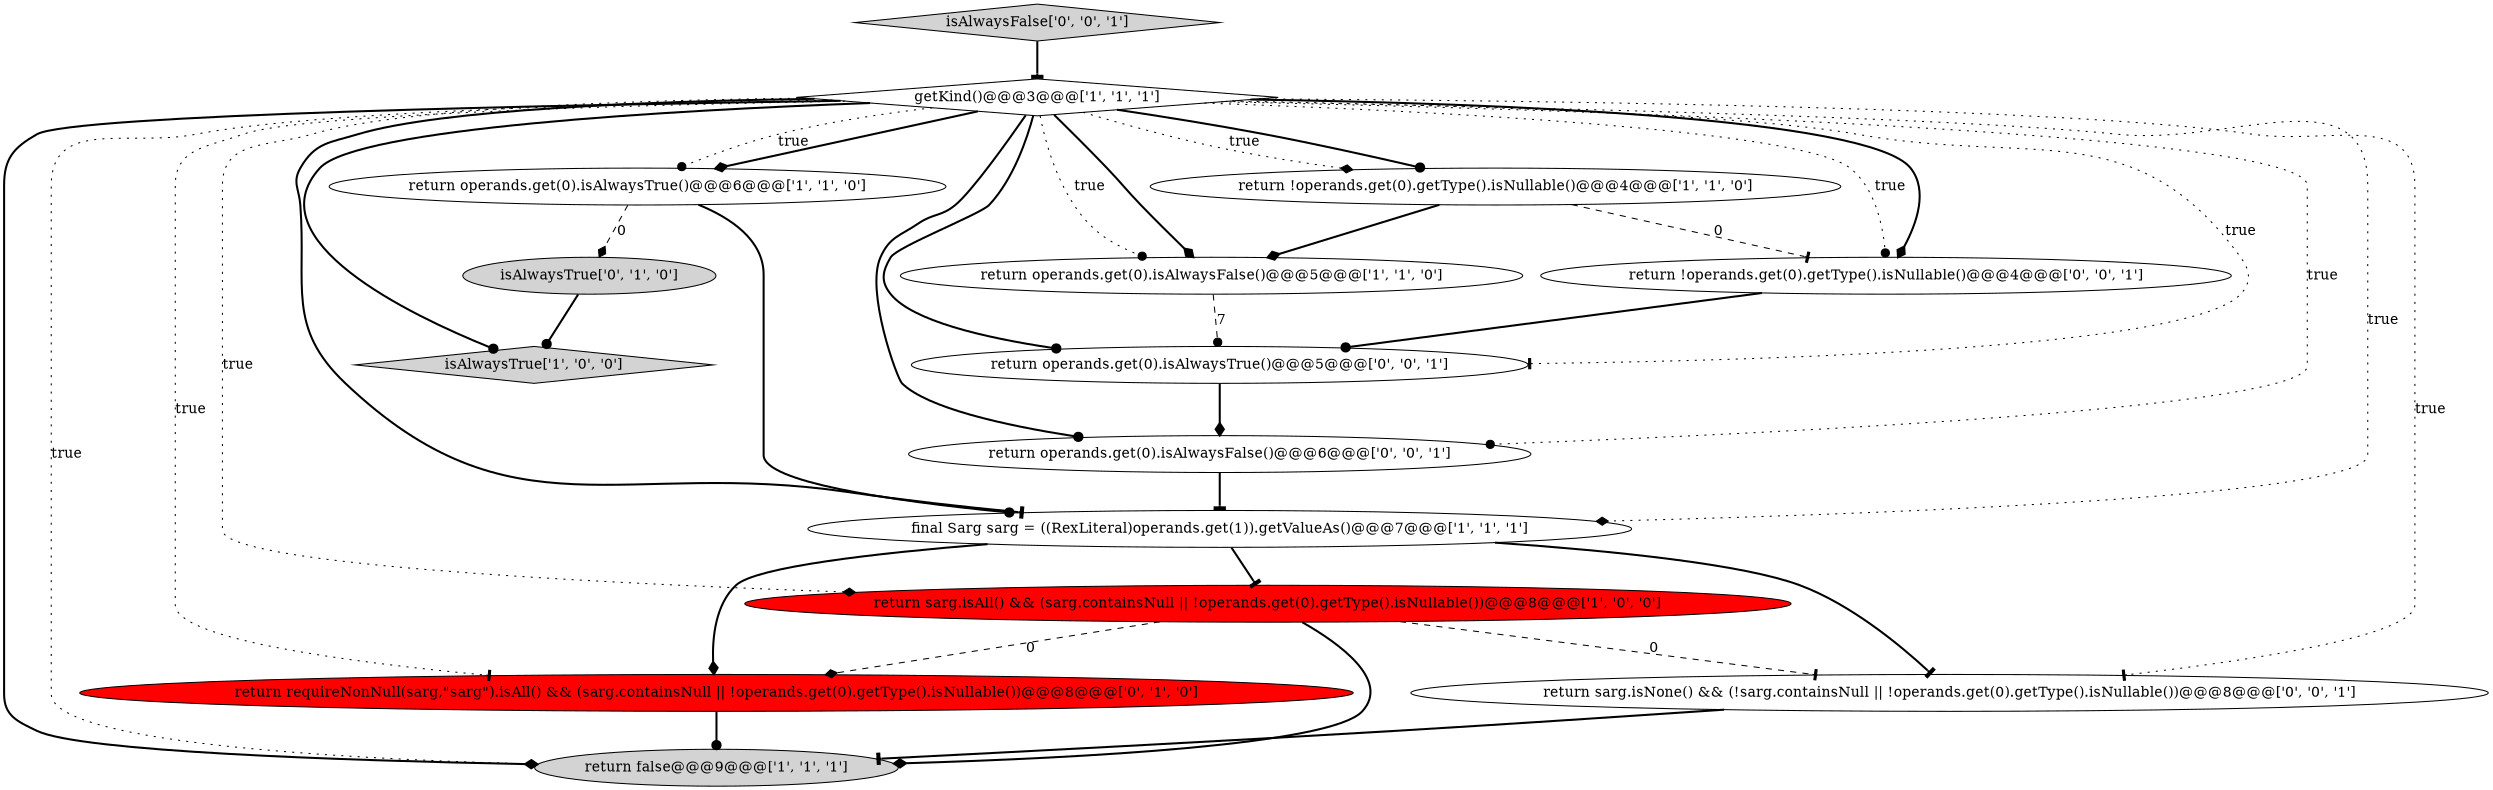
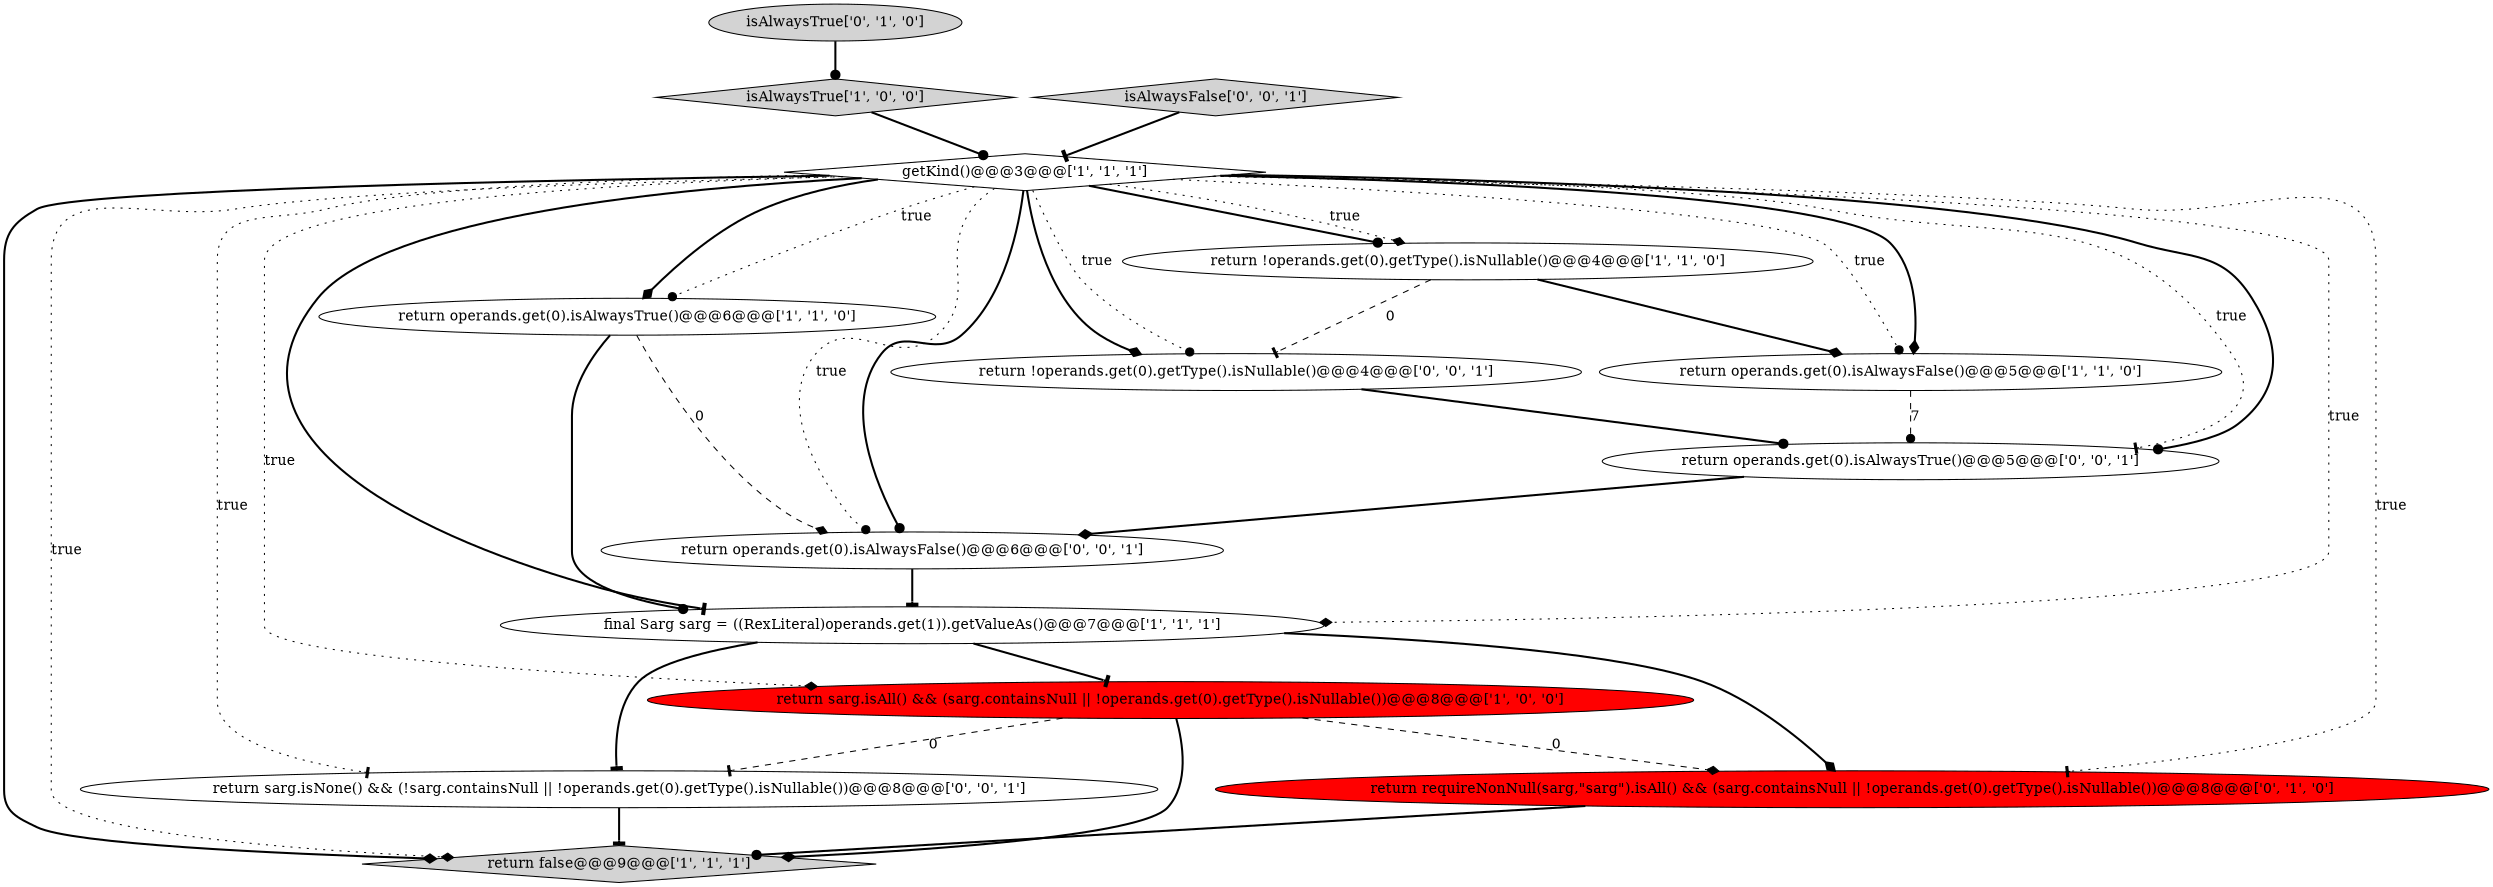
(451, 133) -> (925, 133)
(617, 226) -> (712, 445)
(716, 768) -> (619, 864)
